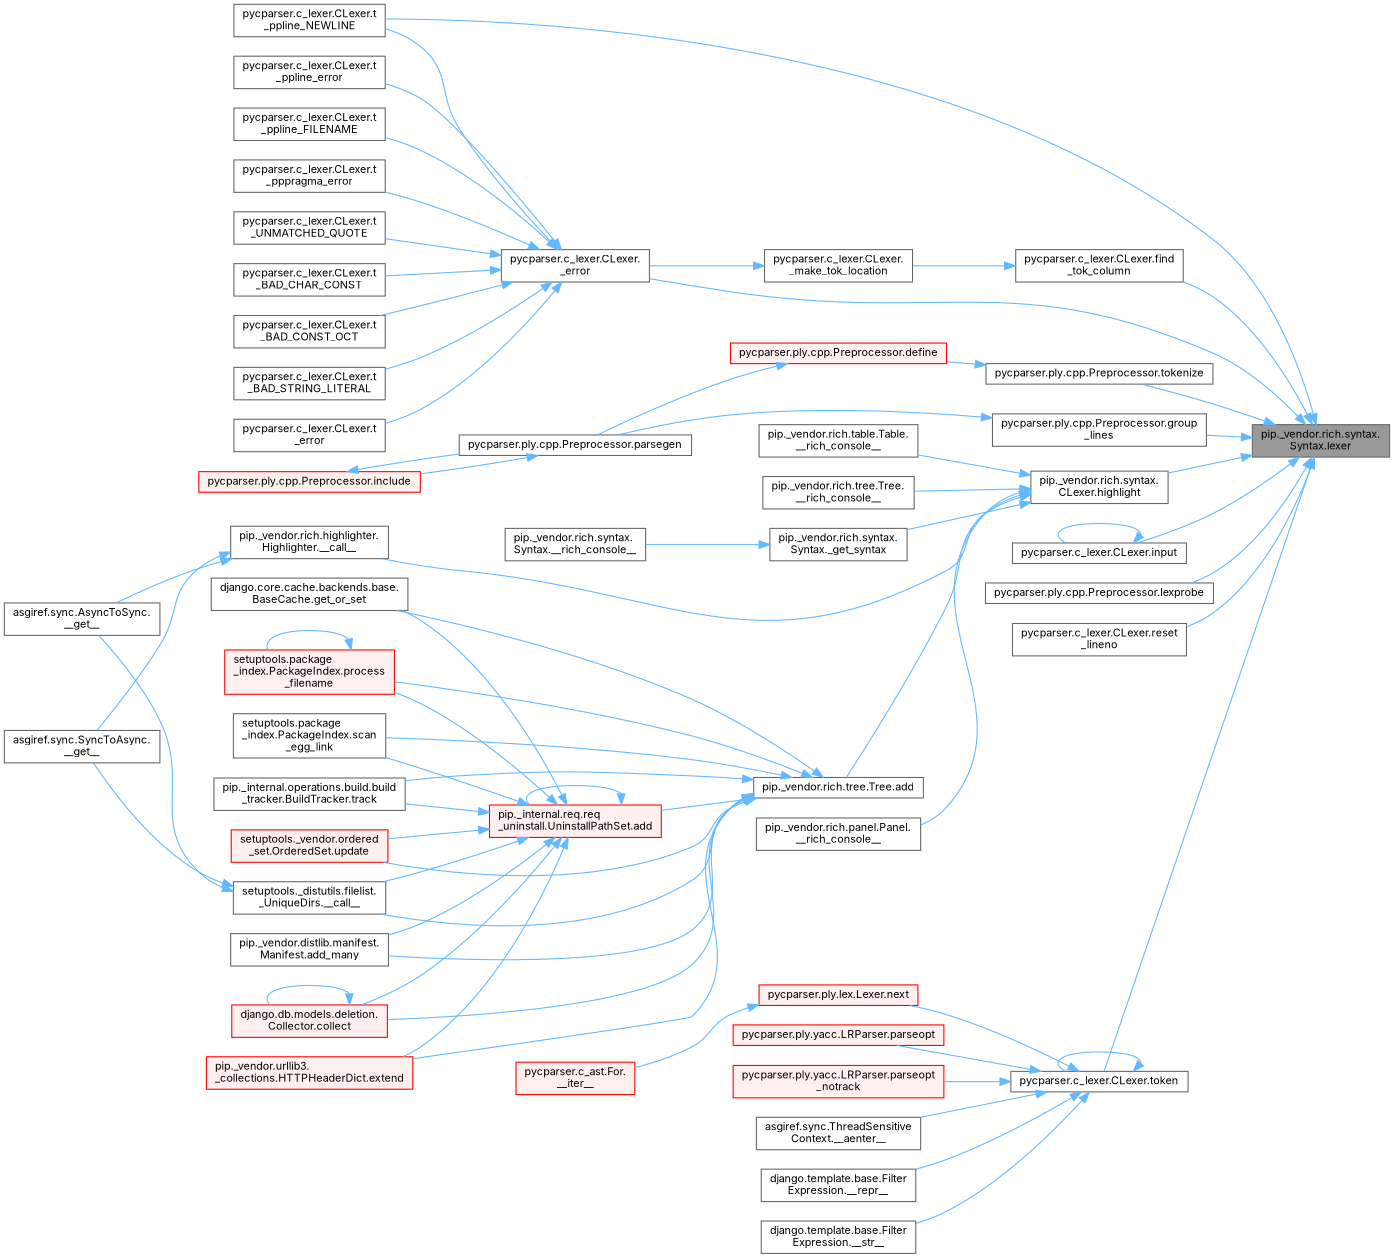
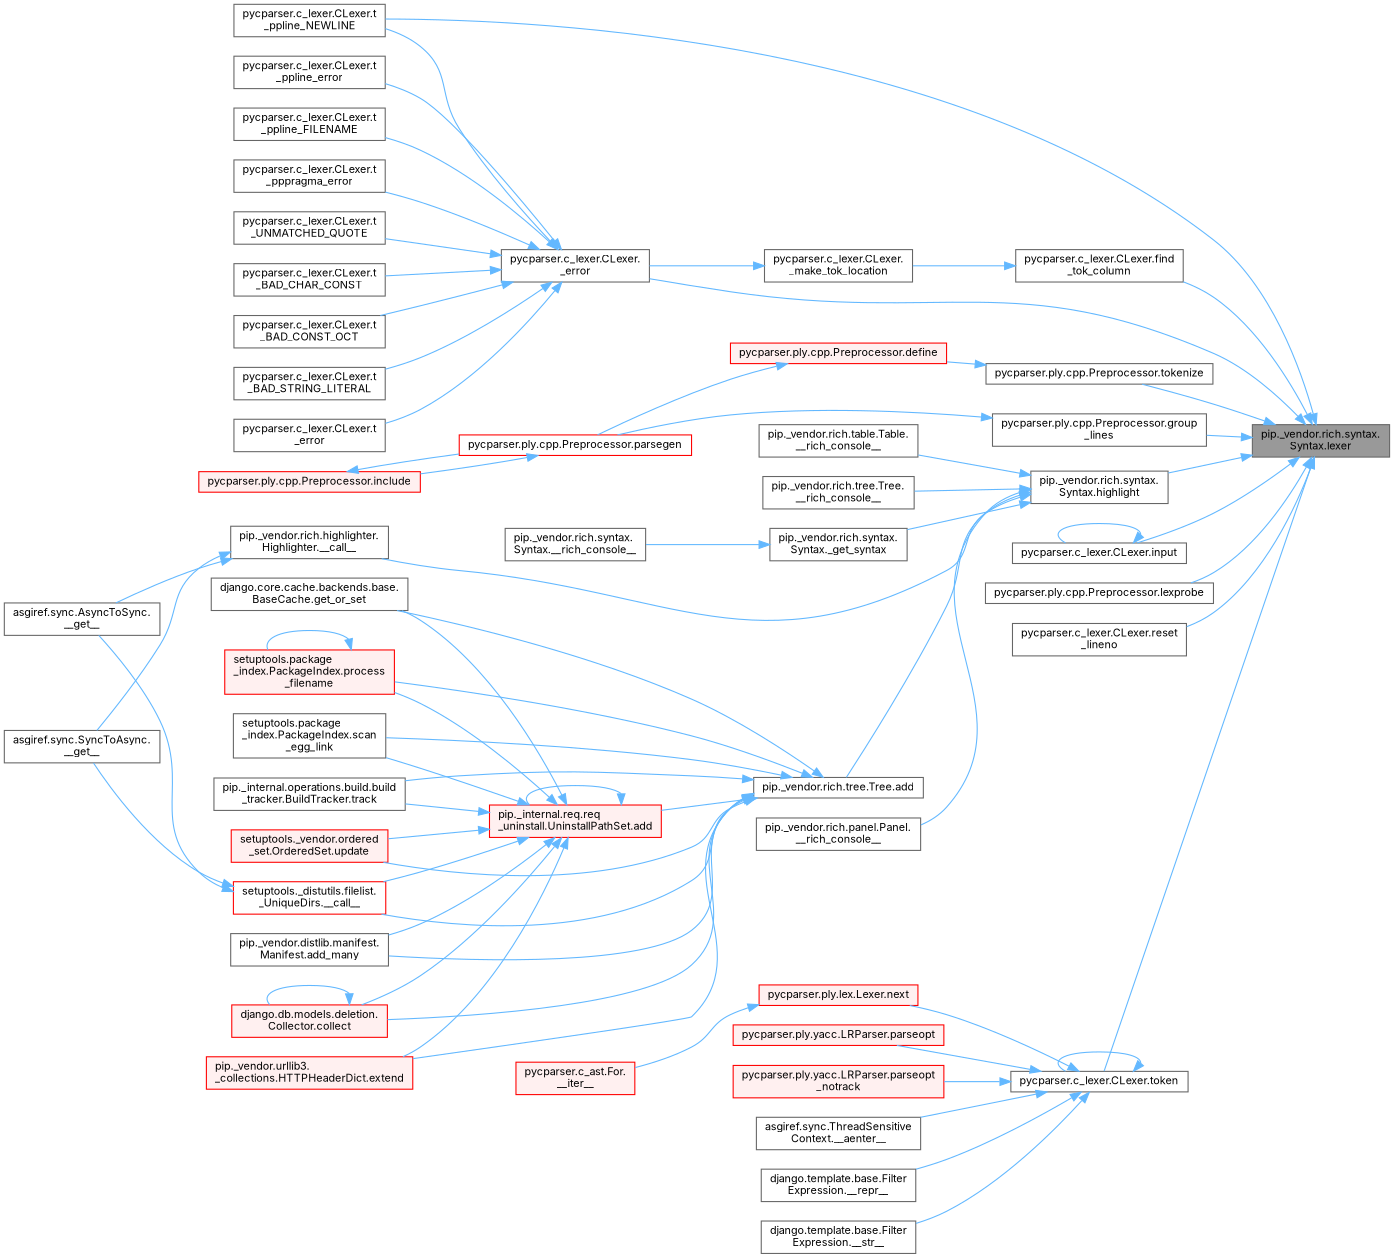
(575, 445) -> (575, 445)
(1099, 487) -> (1099, 487)
(310, 898) -> (310, 898)
